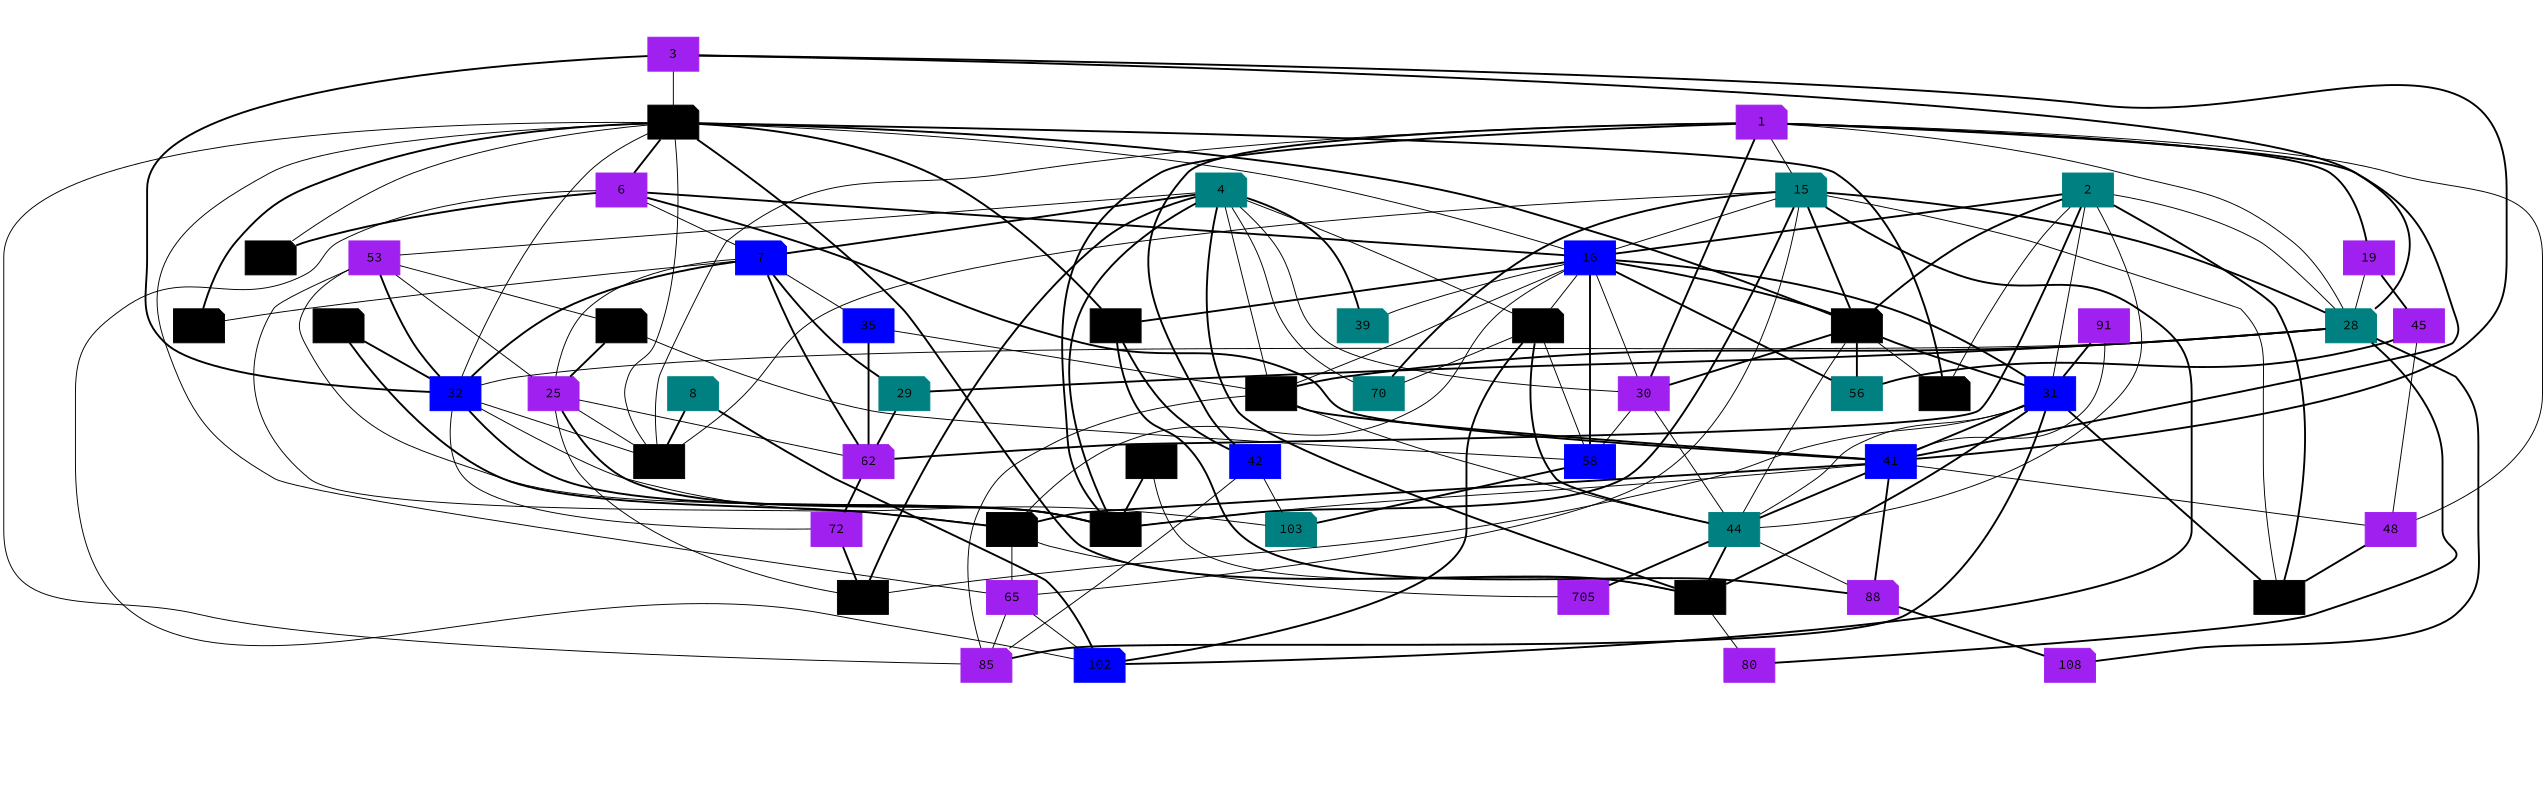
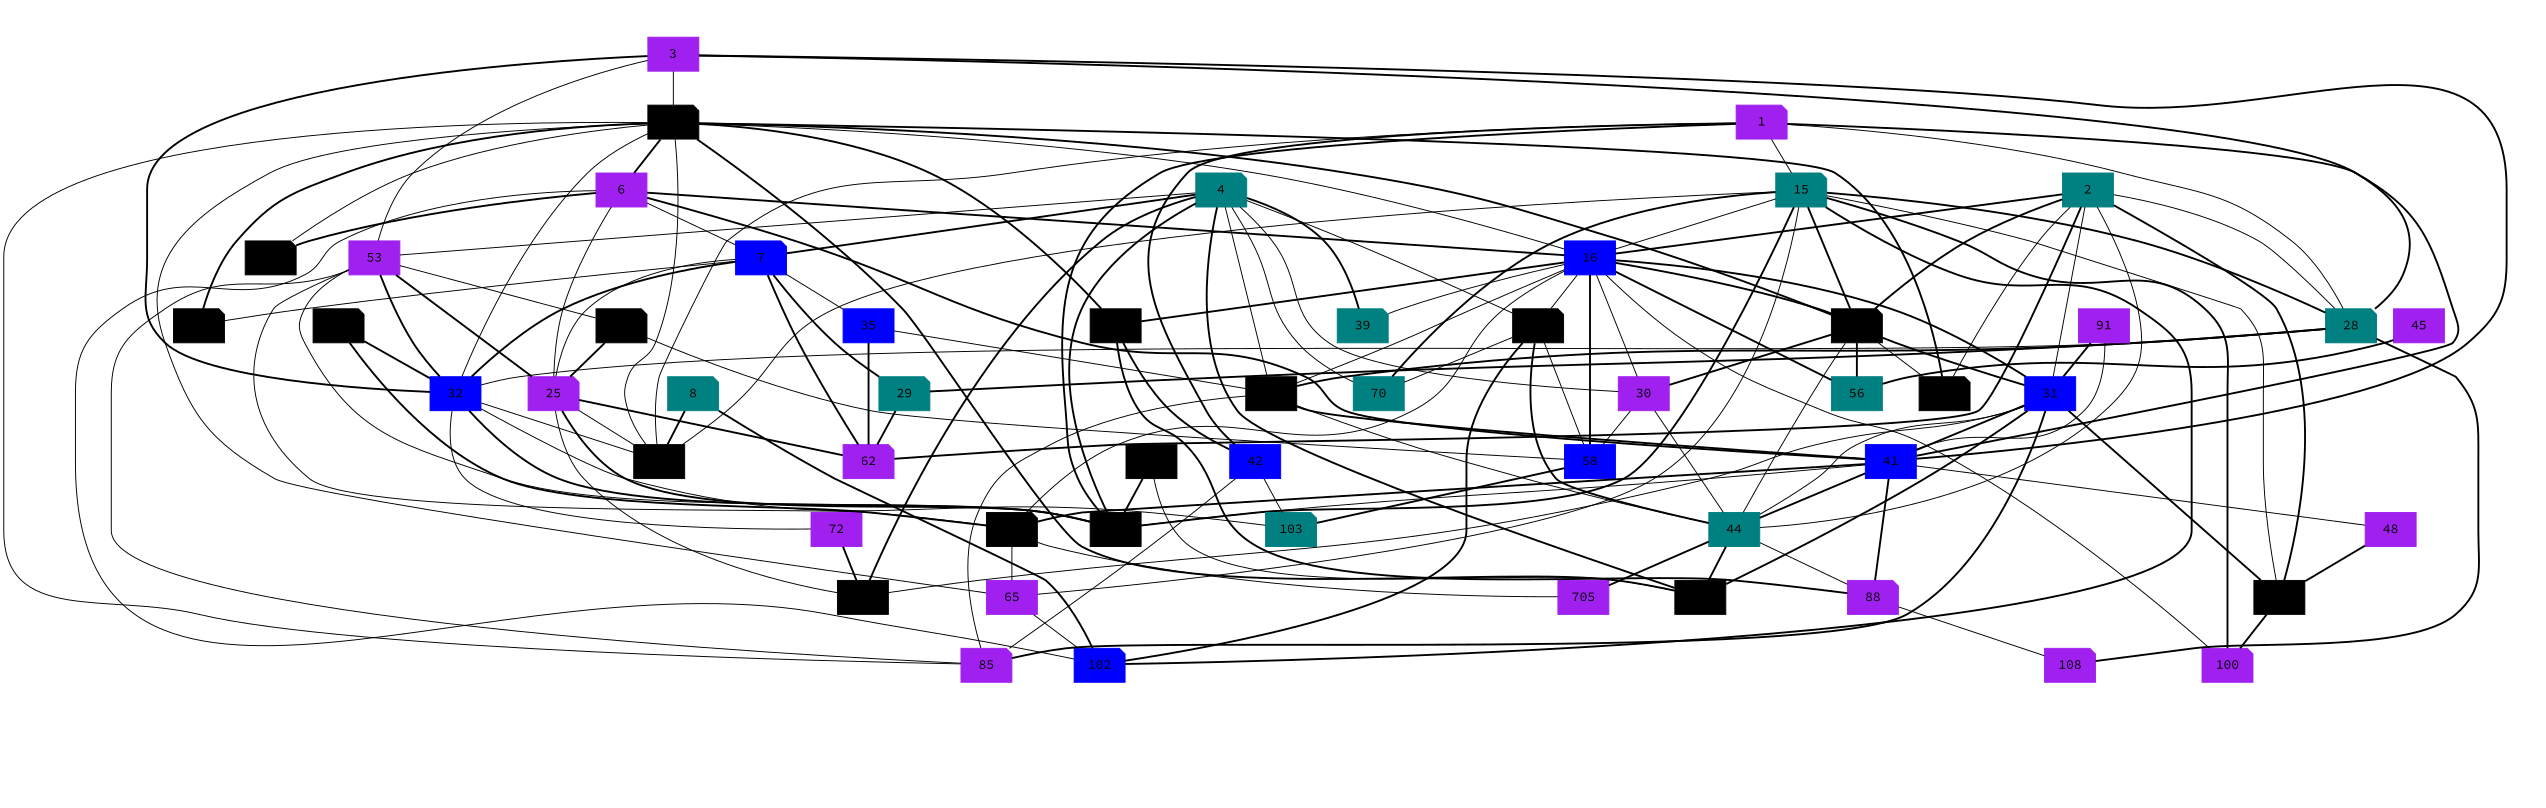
none -> (496, 115)
(2347, 163) -> none
(1703, 258) -> none
(2369, 258) -> none
none -> (570, 288)
(464, 326) -> (464, 326)
(2405, 428) -> none
(718, 429) -> (718, 429)
(852, 496) -> none
(999, 631) -> (312, 604)
(1971, 631) -> (1971, 631)
(1749, 665) -> none
none -> (2227, 665)
